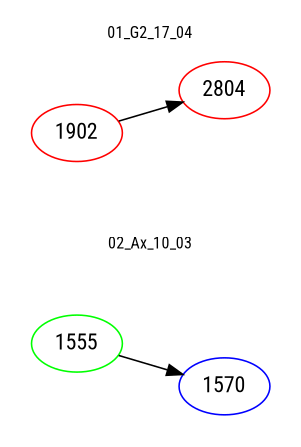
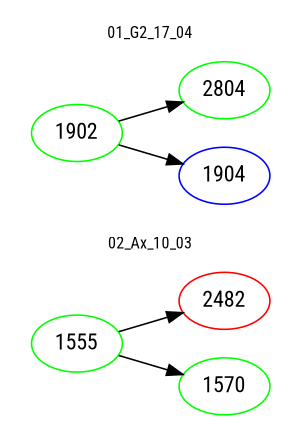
(225, 90) -> (225, 90)
(77, 133) -> (77, 133)
none -> (225, 176)
none -> (225, 301)
(225, 386) -> (225, 386)
